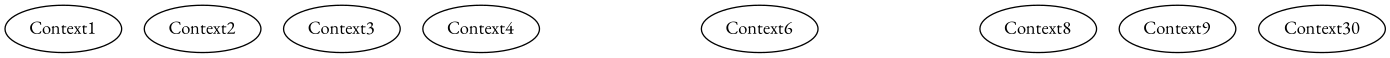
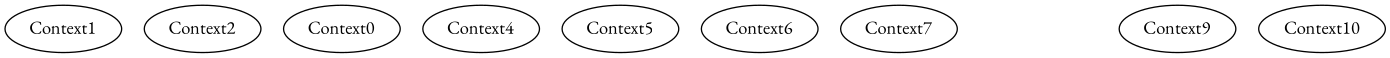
(342, 29) -> (342, 29)
none -> (620, 29)
none -> (899, 29)
(1038, 29) -> none
(1322, 29) -> (1322, 29)
